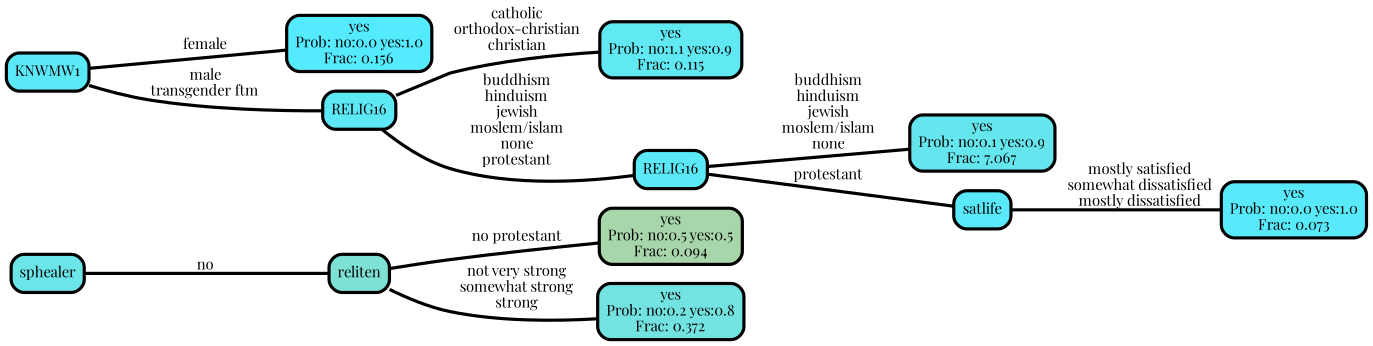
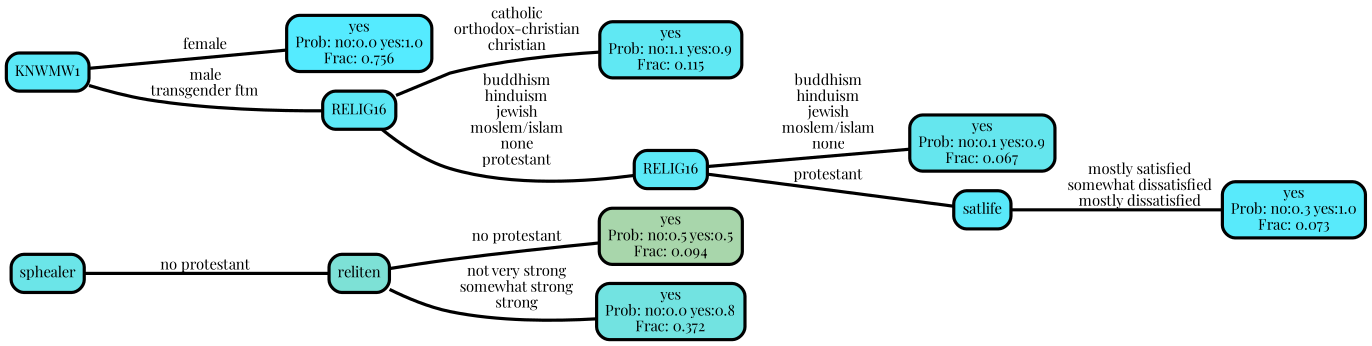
(359, 43) -> (359, 43)
(982, 143) -> (982, 143)
(1294, 210) -> (1294, 210)
(203, 265) -> (203, 265)
(671, 312) -> (671, 312)
